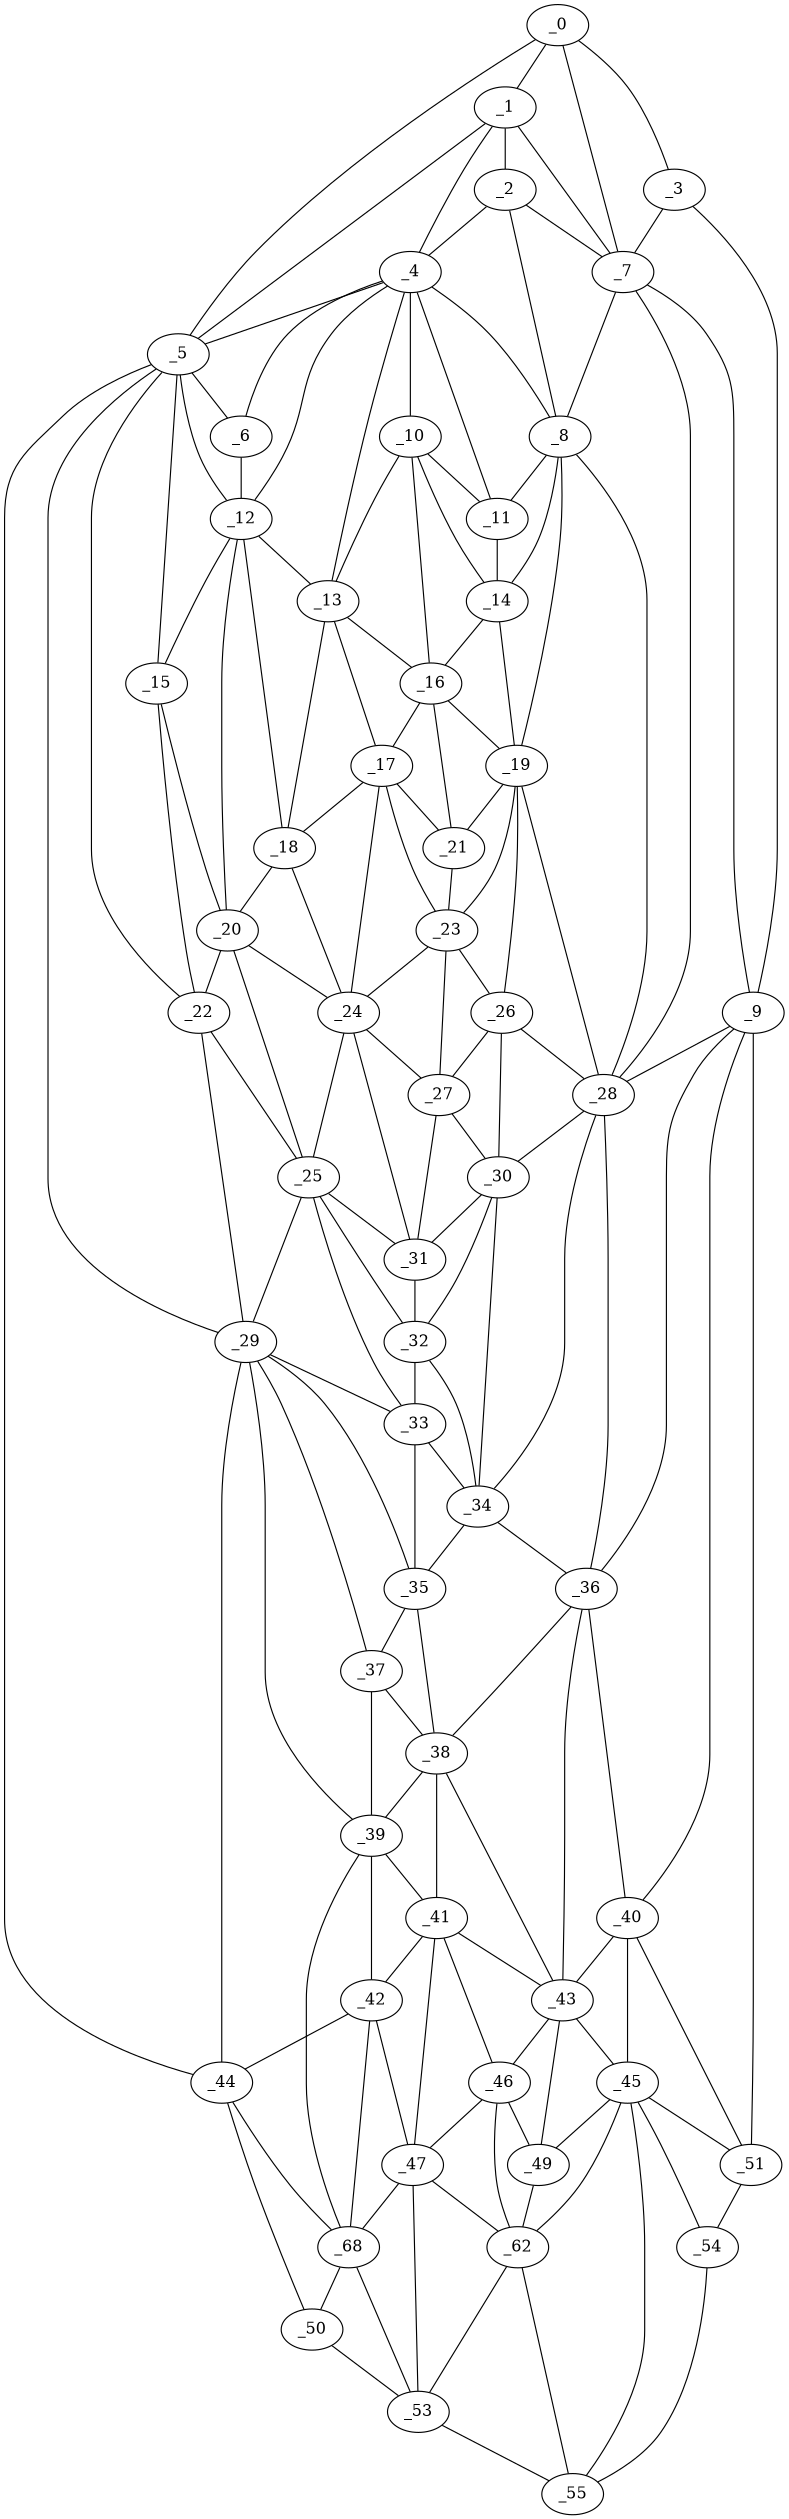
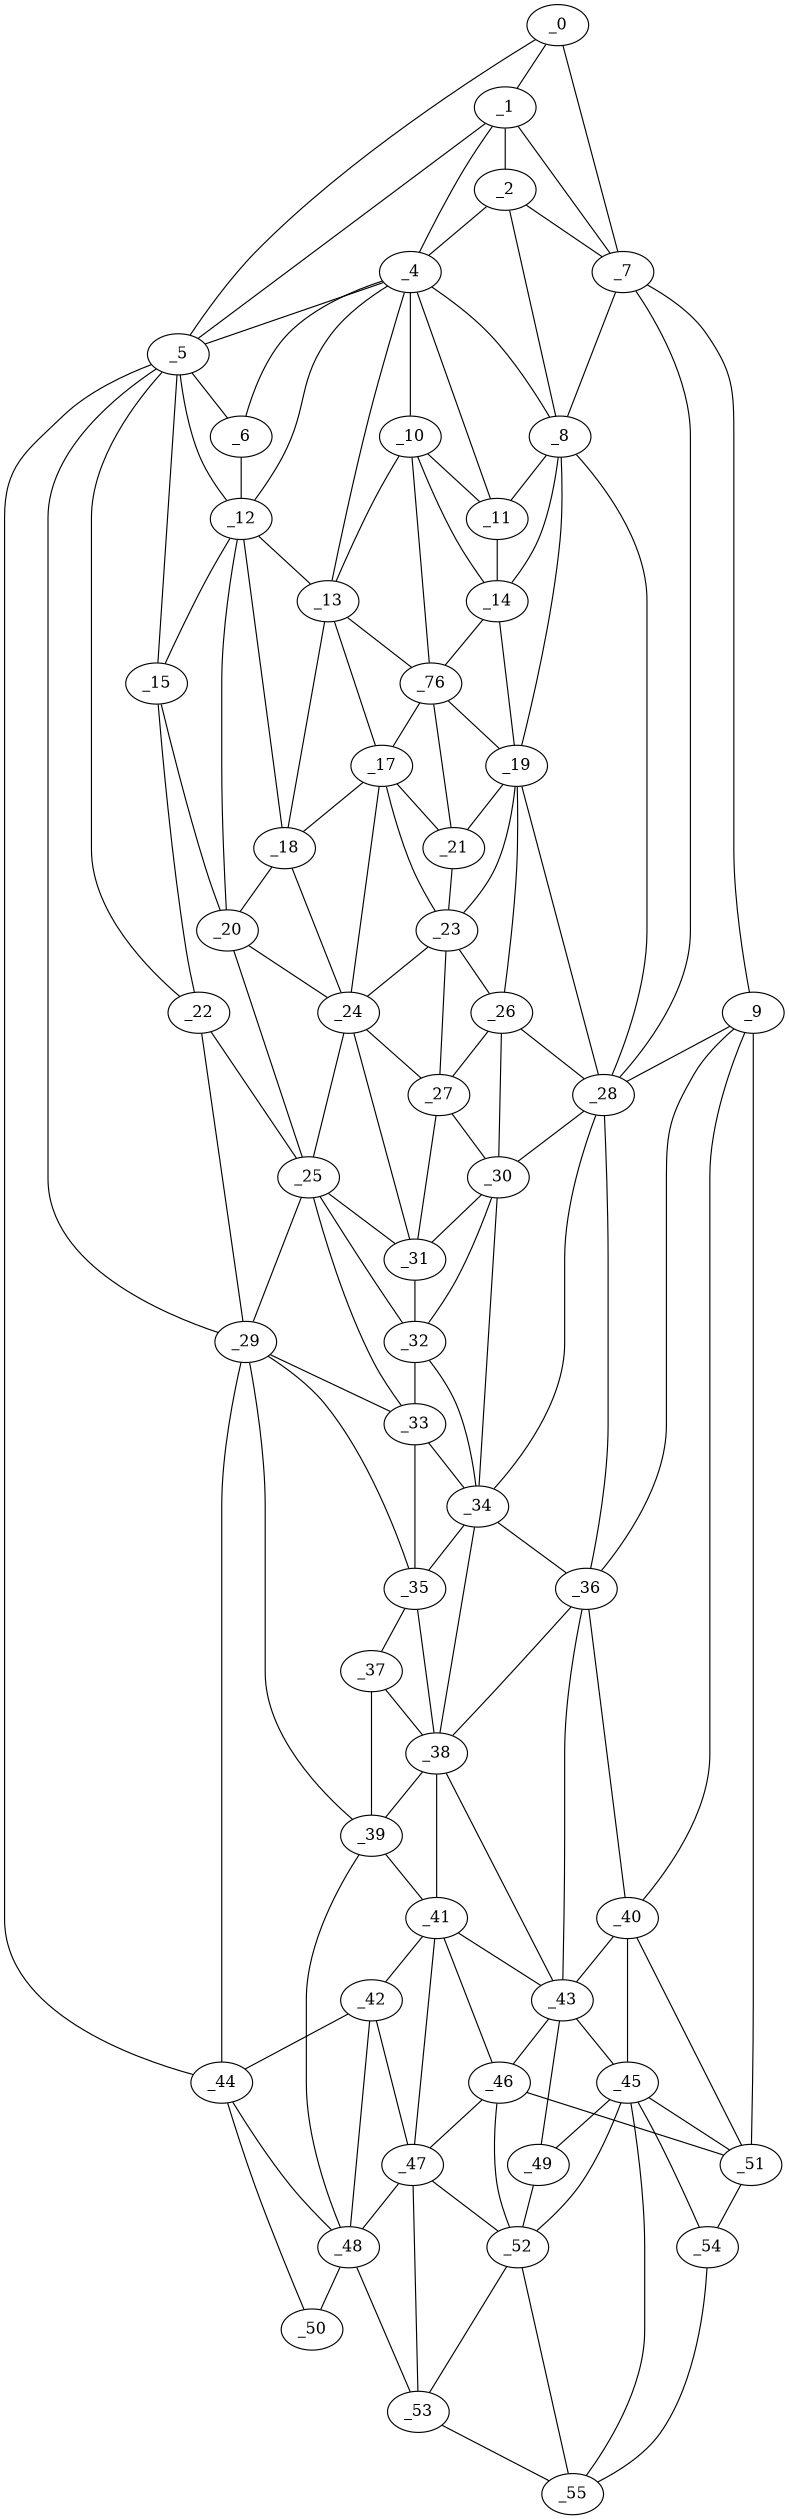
(674, 190) -> none
(431, 684) -> (431, 684)
(213, 971) -> none
(320, 1503) -> none
none -> (457, 1630)
(371, 1918) -> none
(519, 2124) -> (625, 2124)
(349, 2247) -> (349, 2247)
(518, 2247) -> (518, 2247)
(365, 2371) -> none
